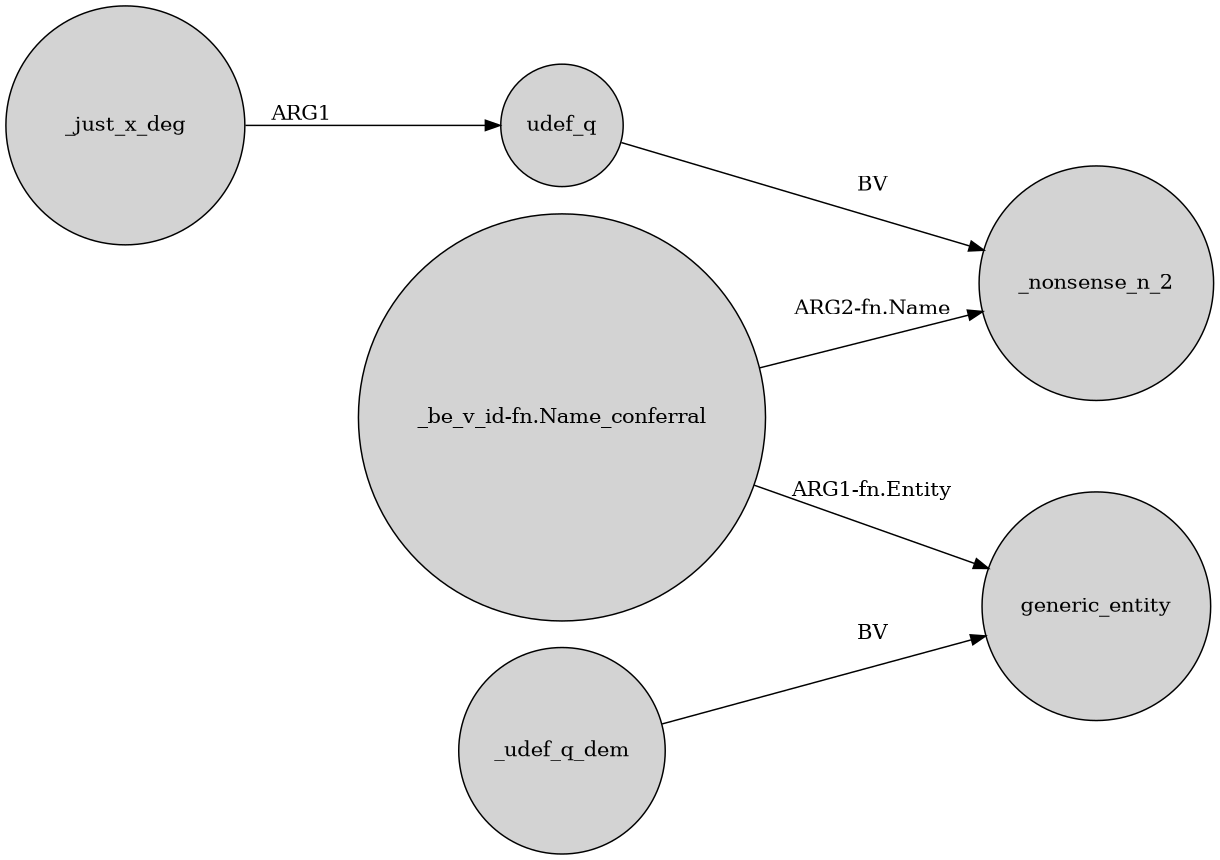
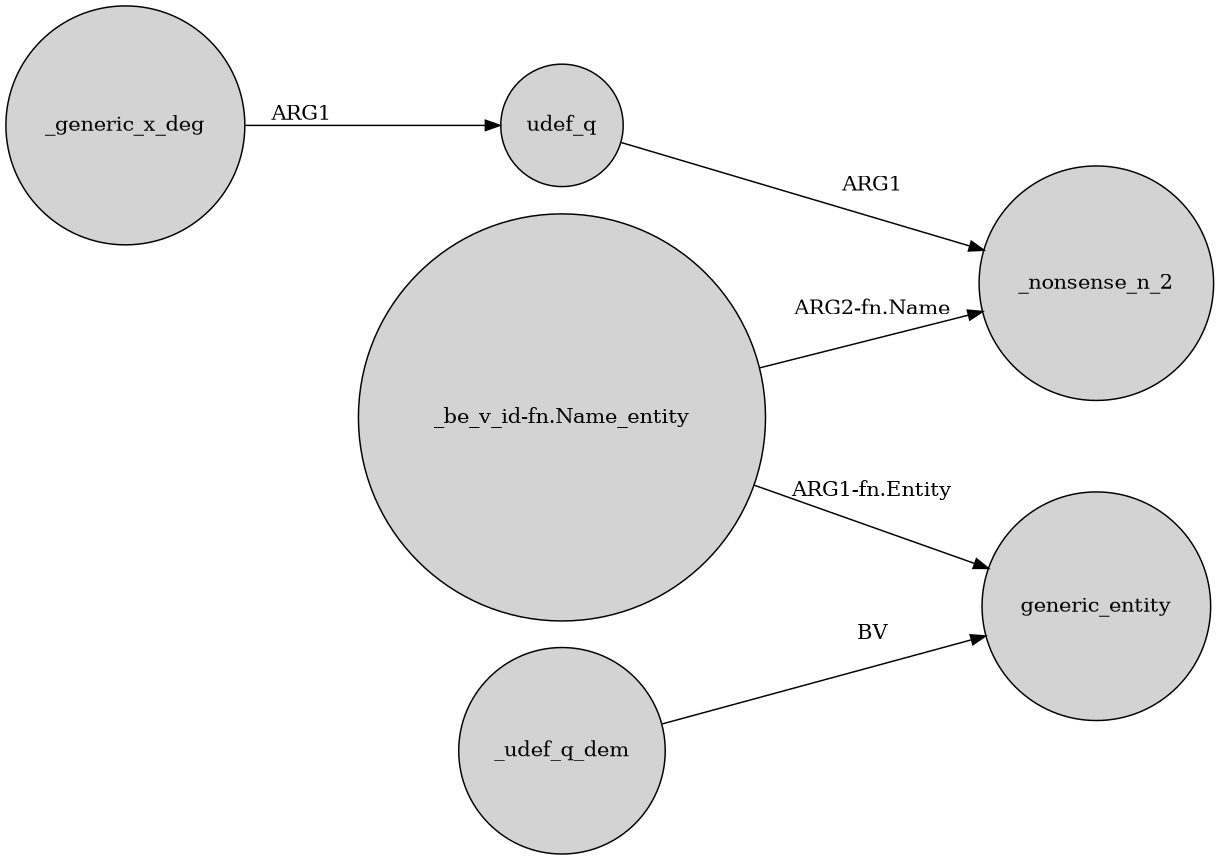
(125, 125) -> (125, 125)
(872, 185) -> (872, 185)
(562, 417) -> (562, 417)
